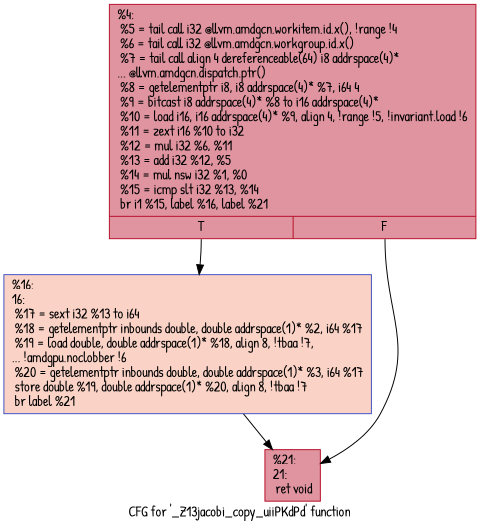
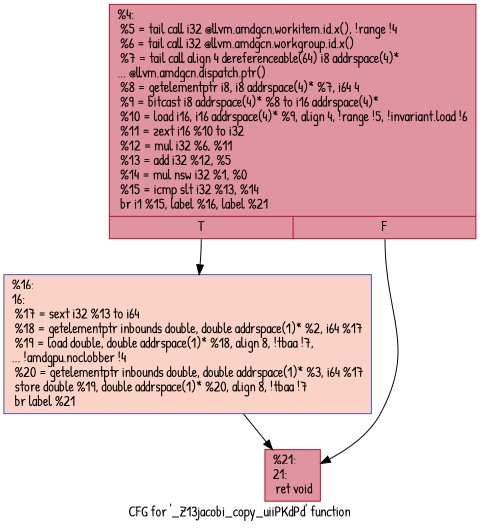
(69, 358) -> (69, 358)
